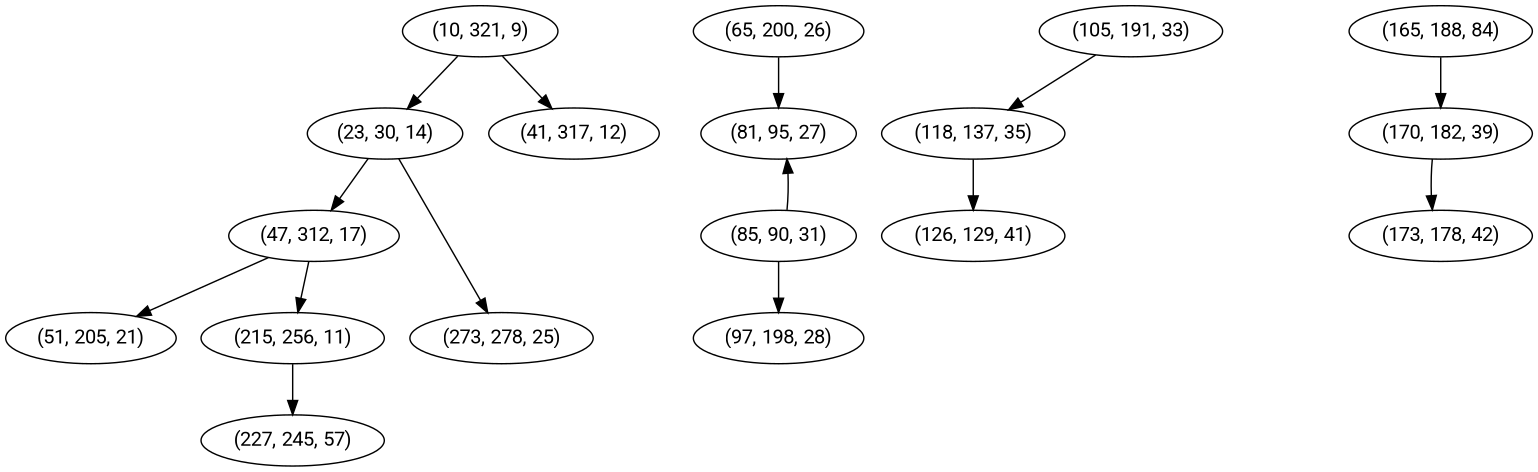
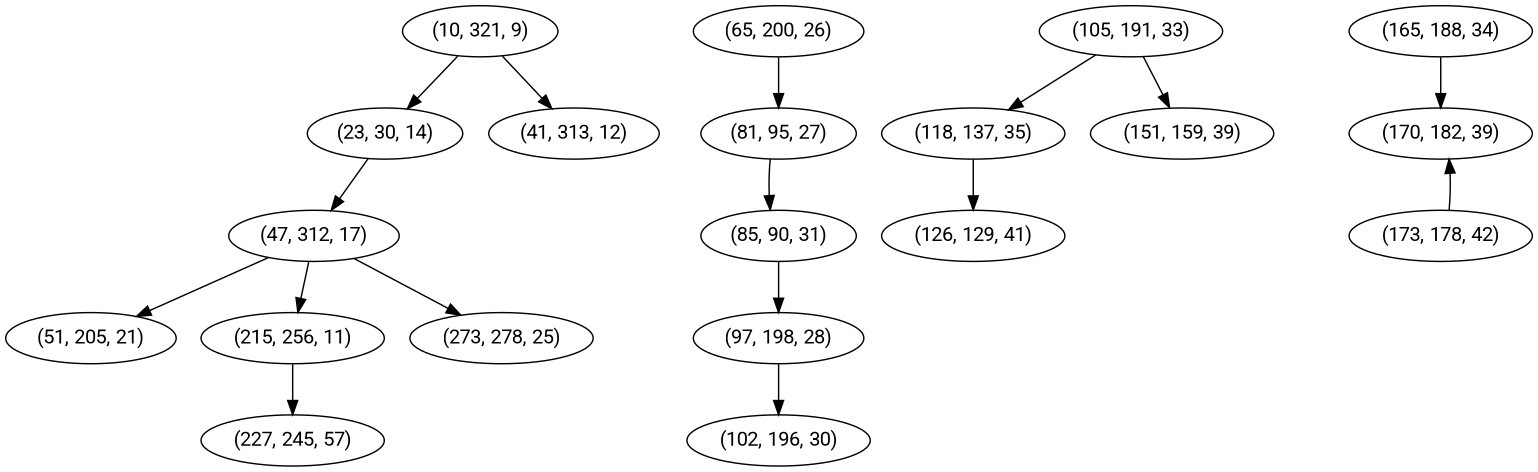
(1441, 31) -> (1441, 31)
(574, 134) -> (574, 134)
none -> (1182, 134)
(1431, 177) -> (1450, 192)
(788, 192) -> (769, 177)
(440, 230) -> (401, 283)
none -> (779, 440)
